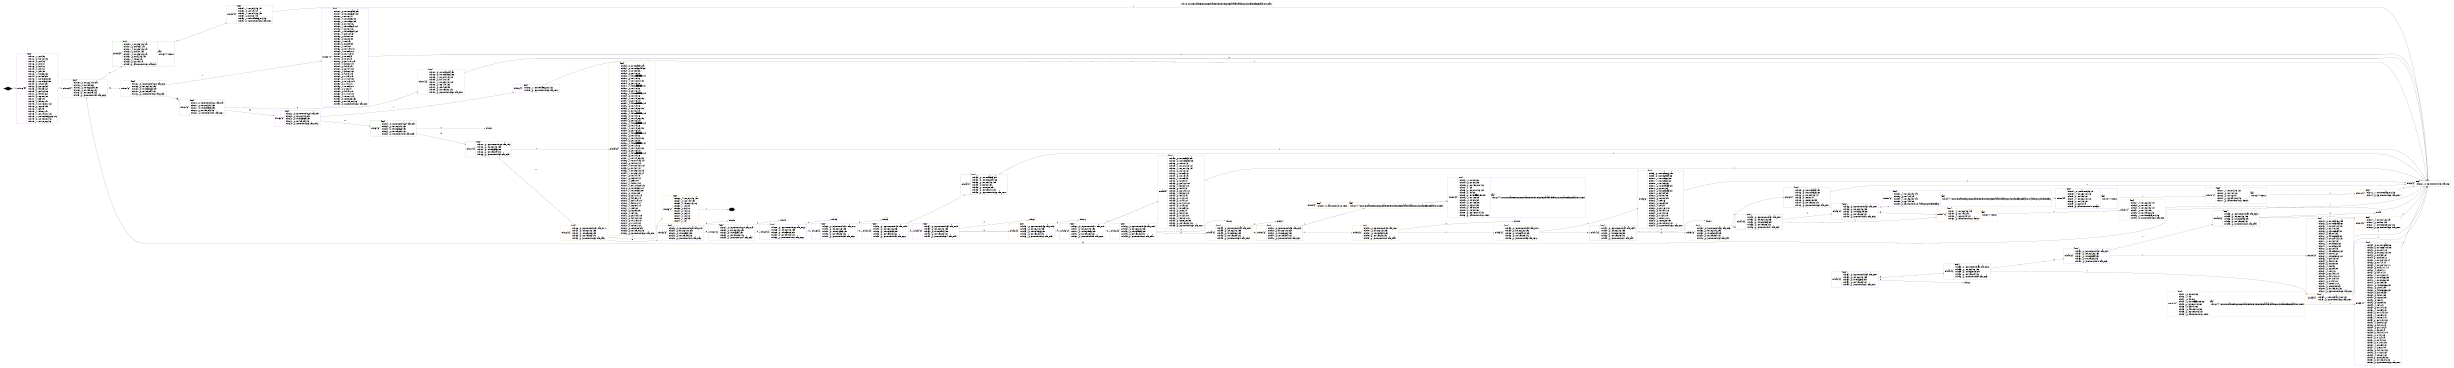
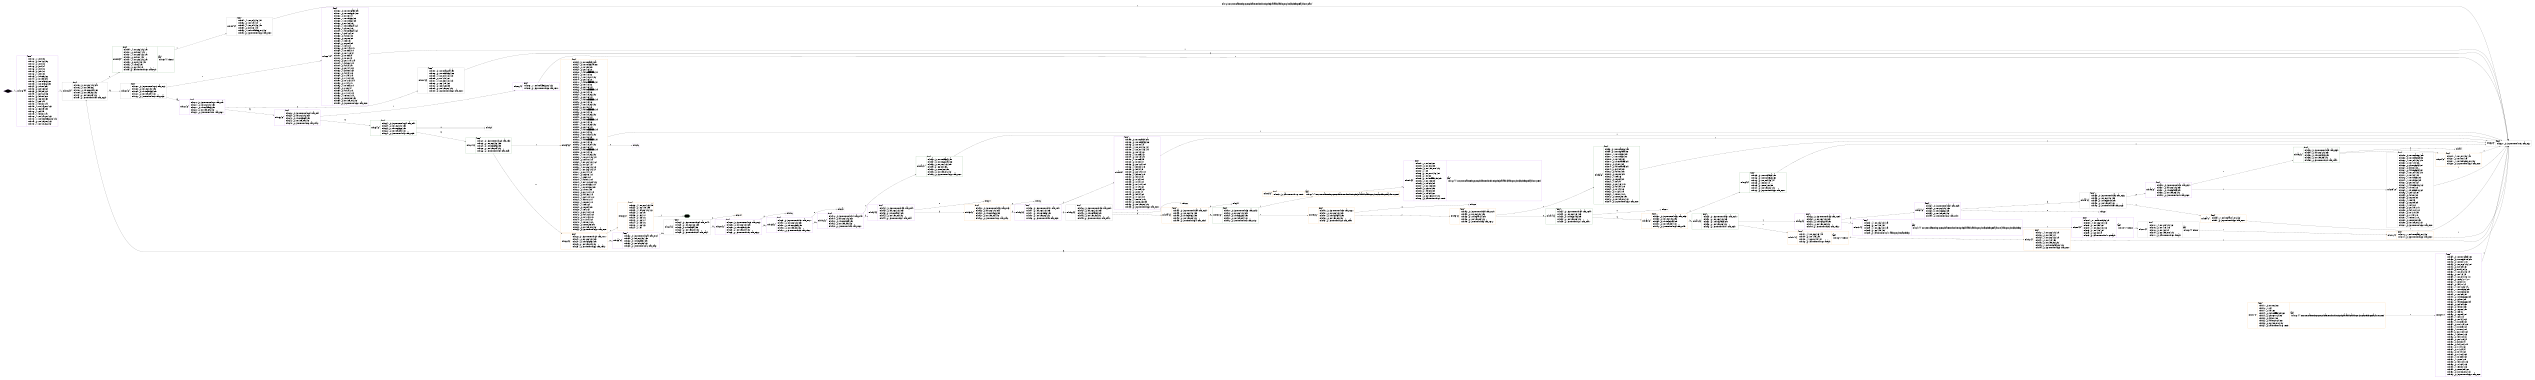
(1907, 214) -> (1877, 216)
(715, 222) -> (619, 146)
